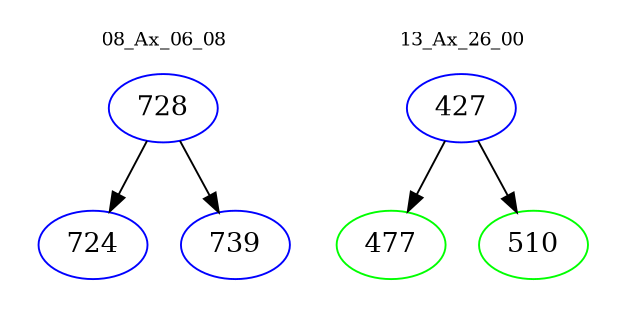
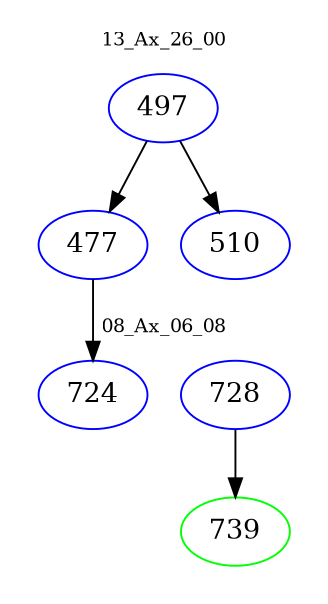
(461, 108) -> (163, 108)
(133, 168) -> (93, 321)
(235, 245) -> (235, 532)
(391, 245) -> (93, 245)
(534, 245) -> (235, 245)
